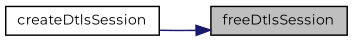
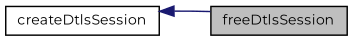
(178, 30) -> (192, 11)
